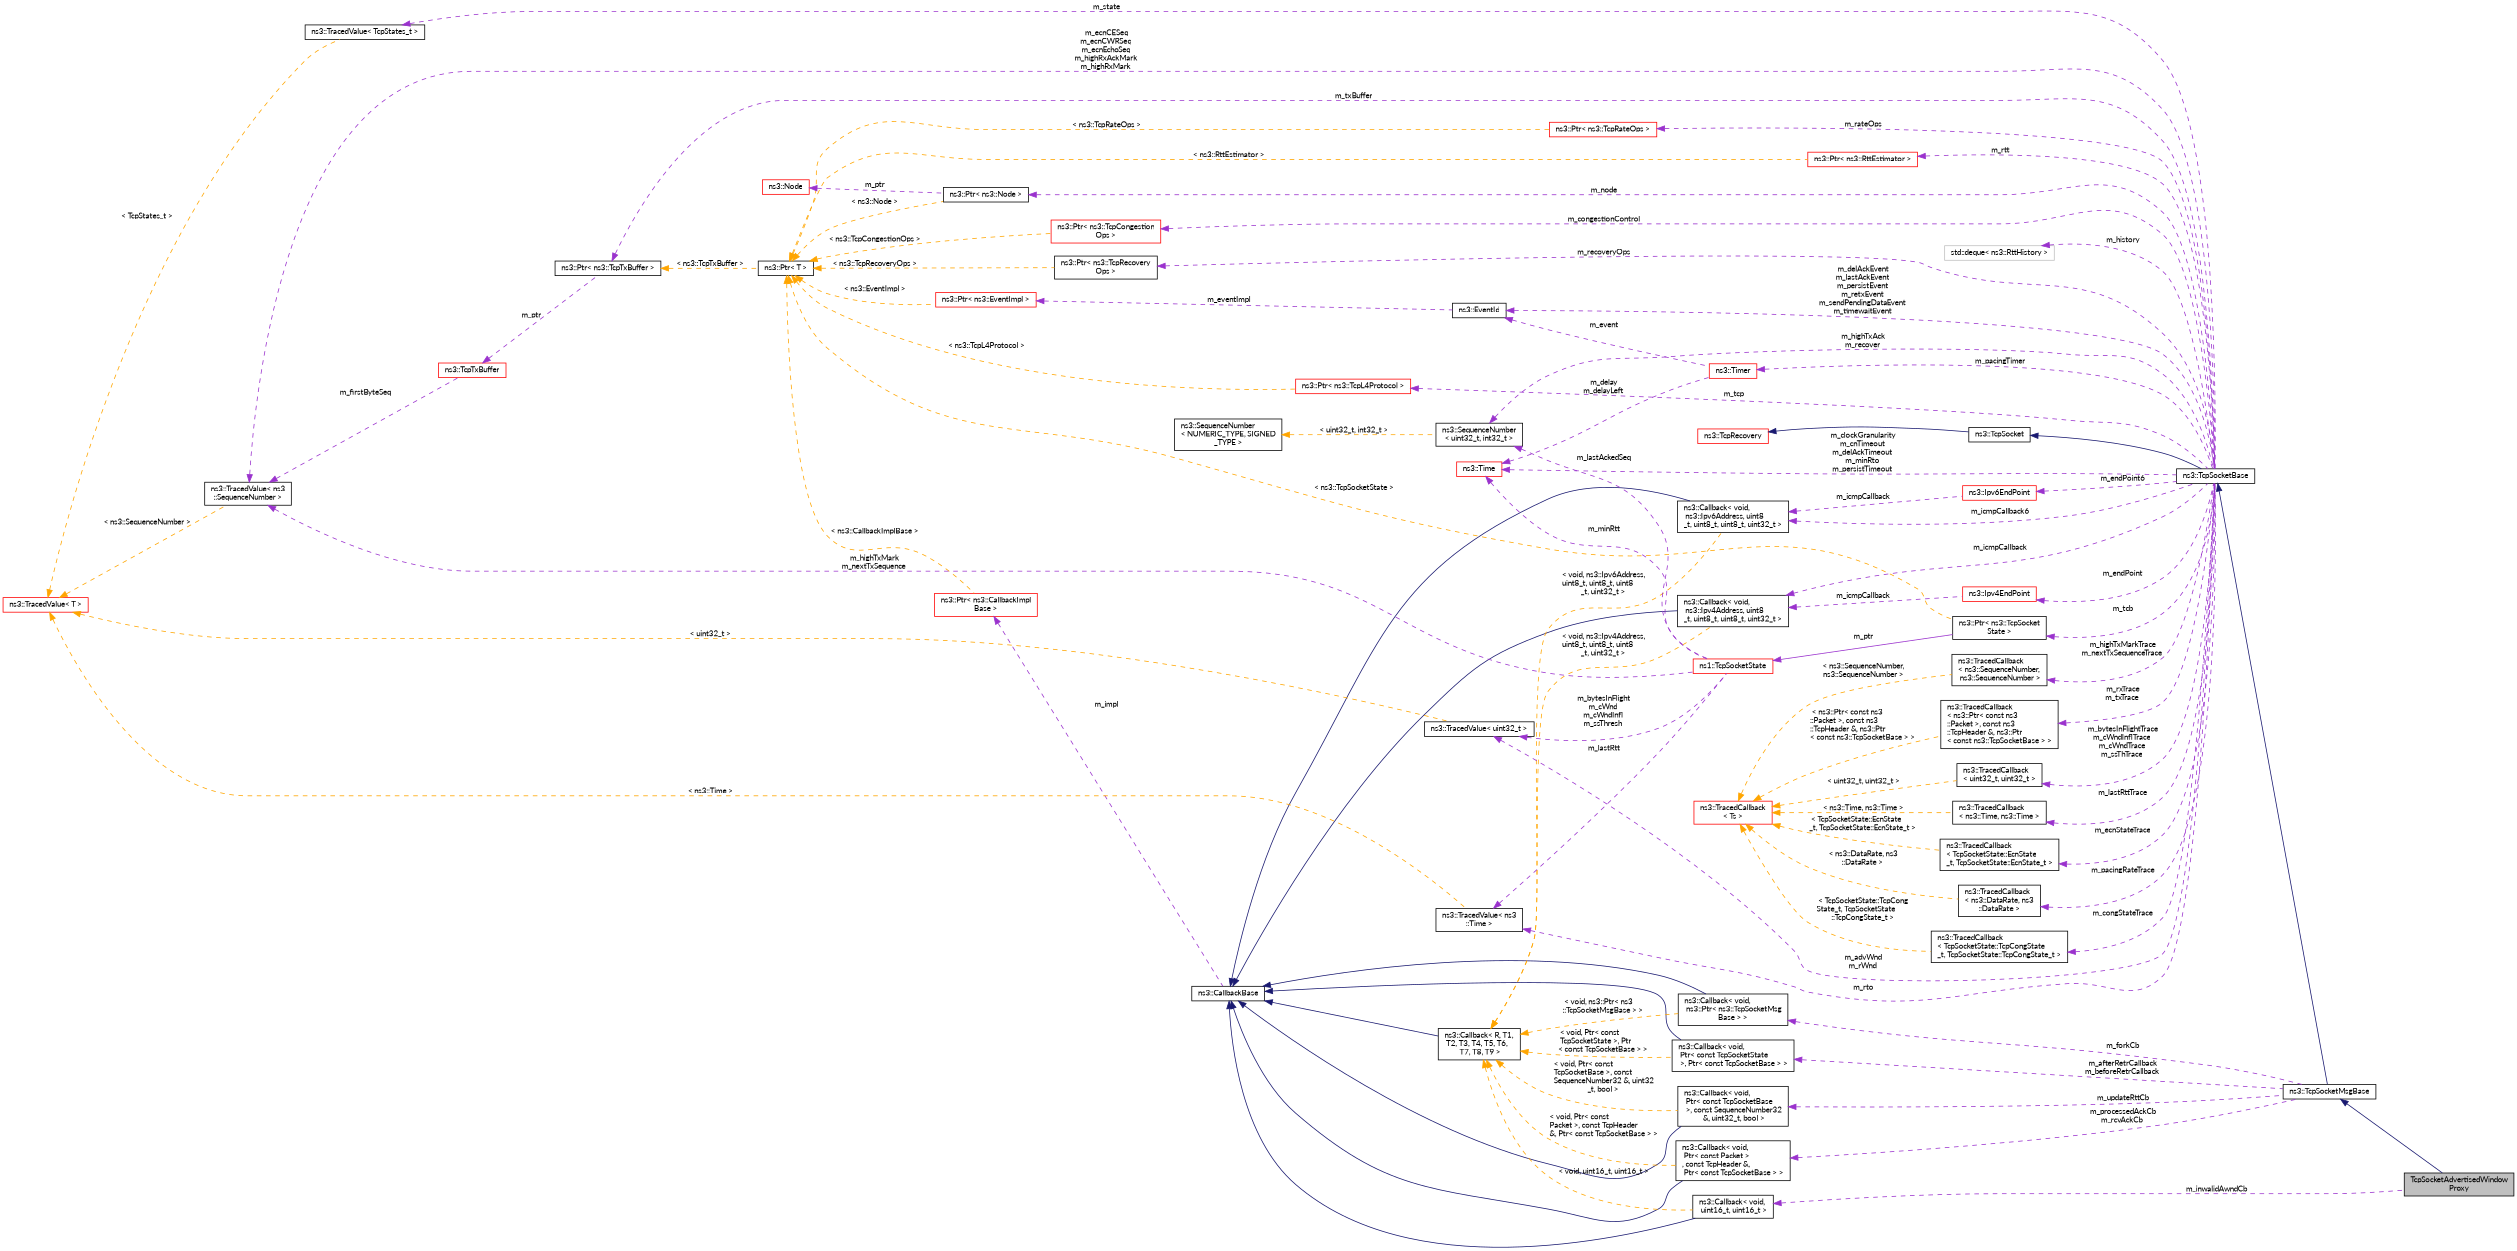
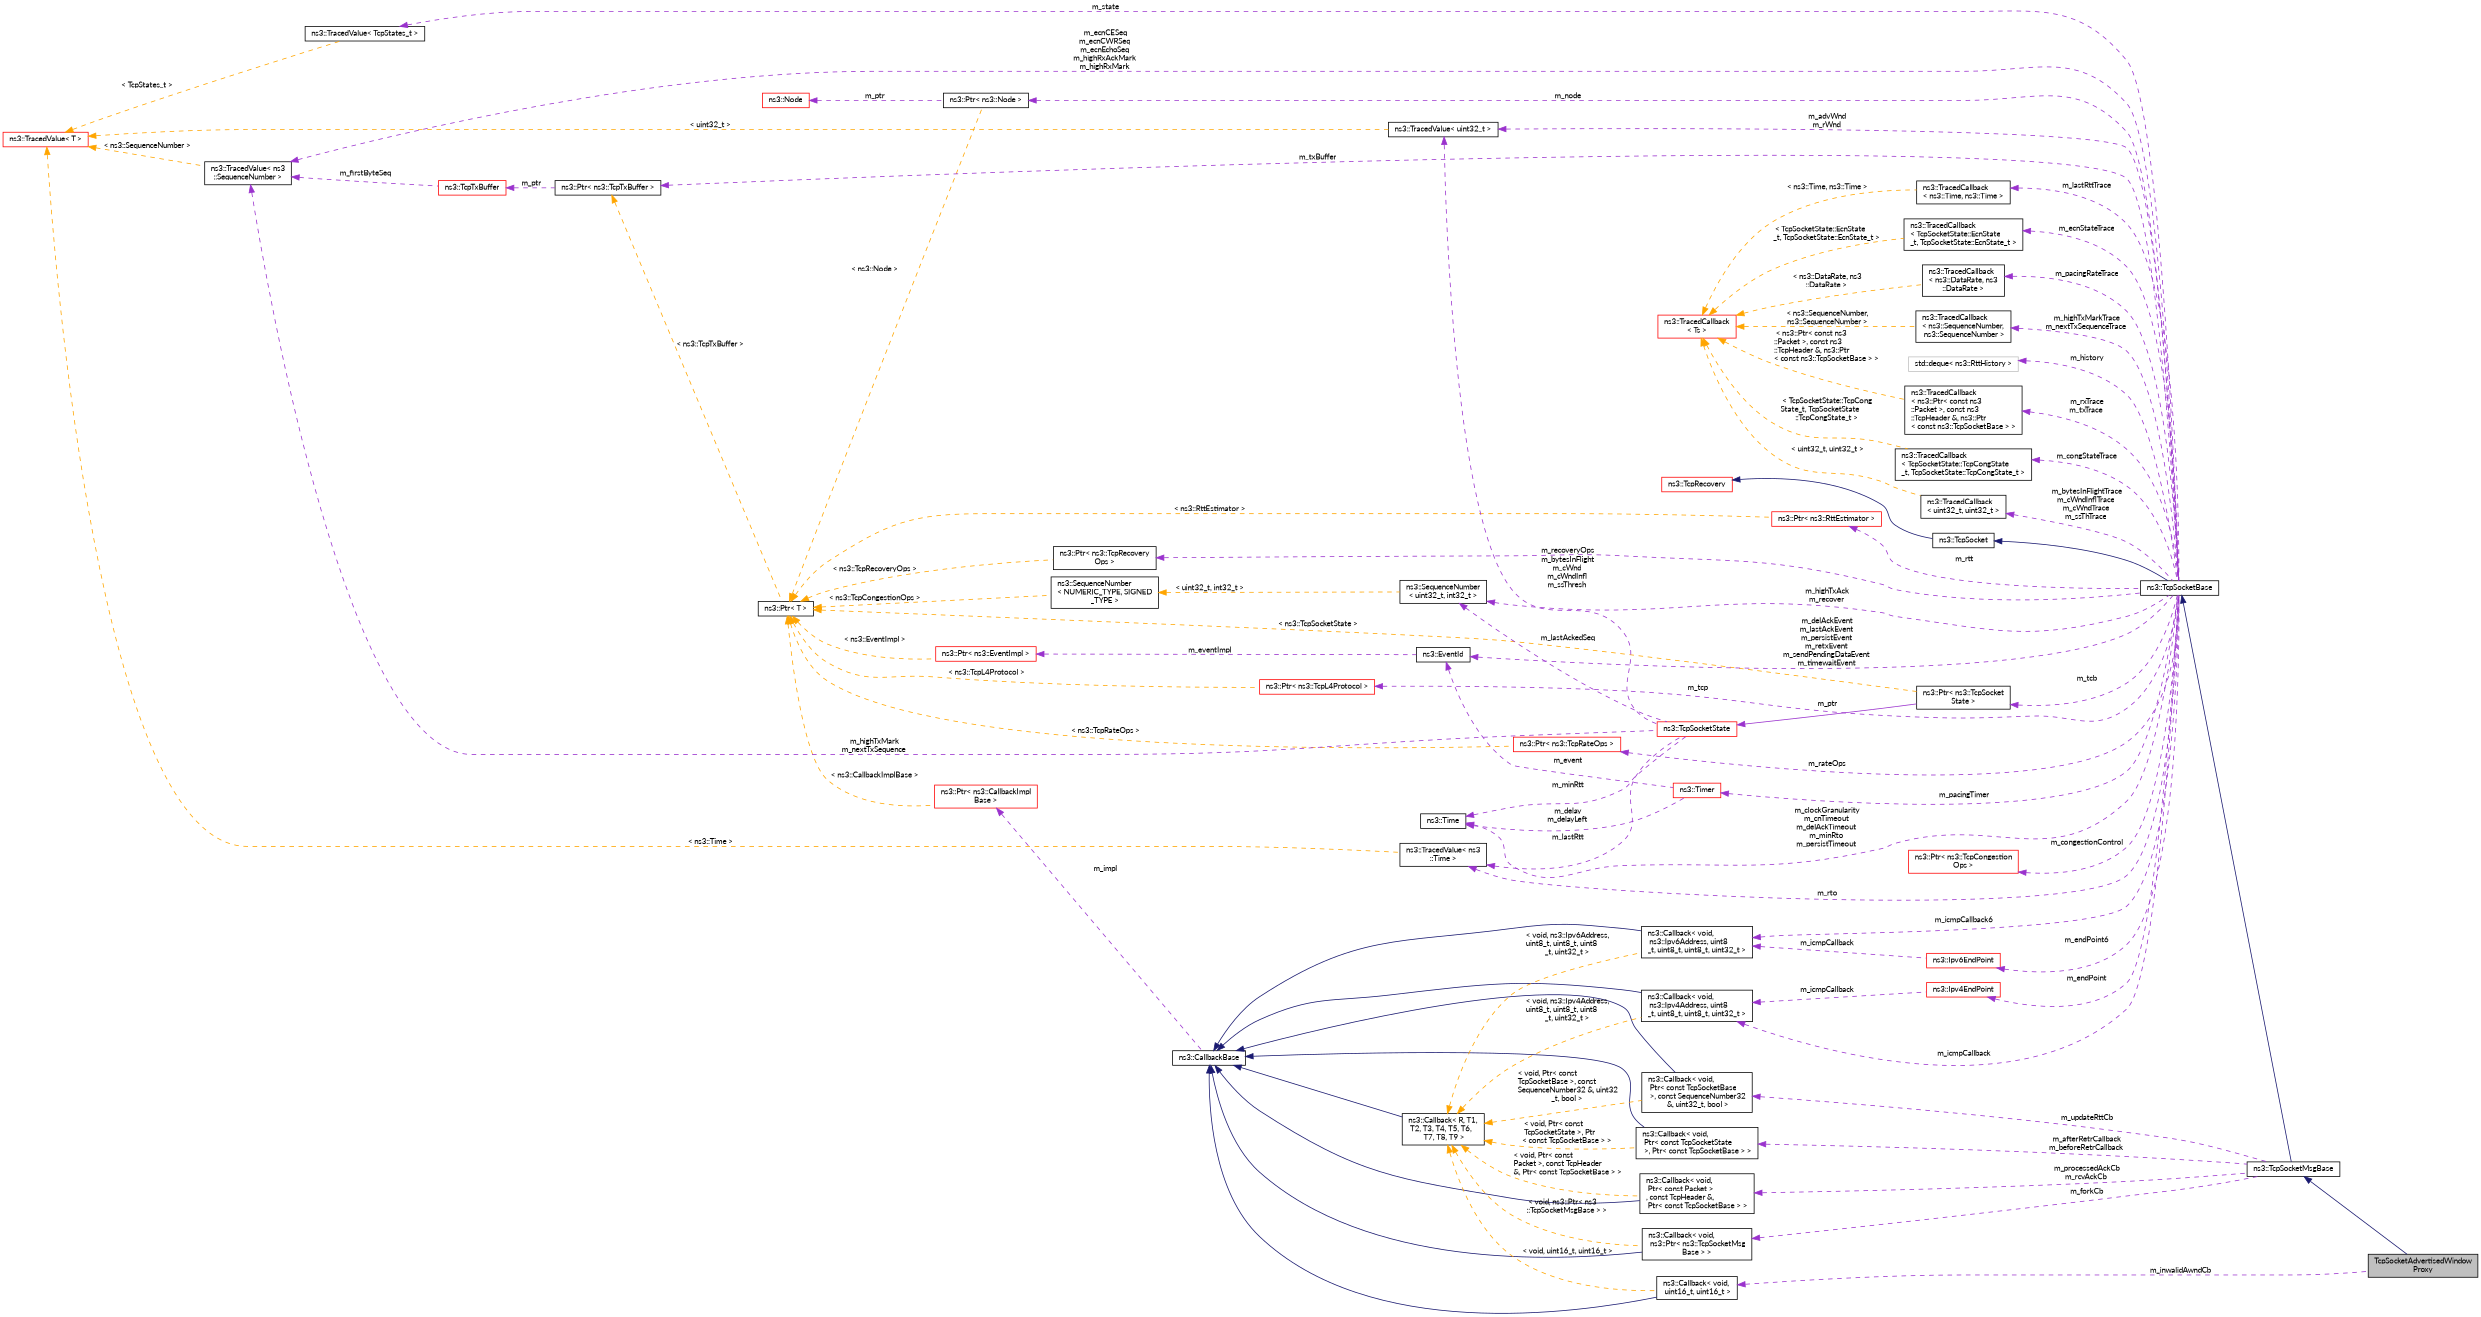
(934, 242) -> (936, 601)
(1479, 469) -> (1443, 821)
(1733, 666) -> (1697, 729)
